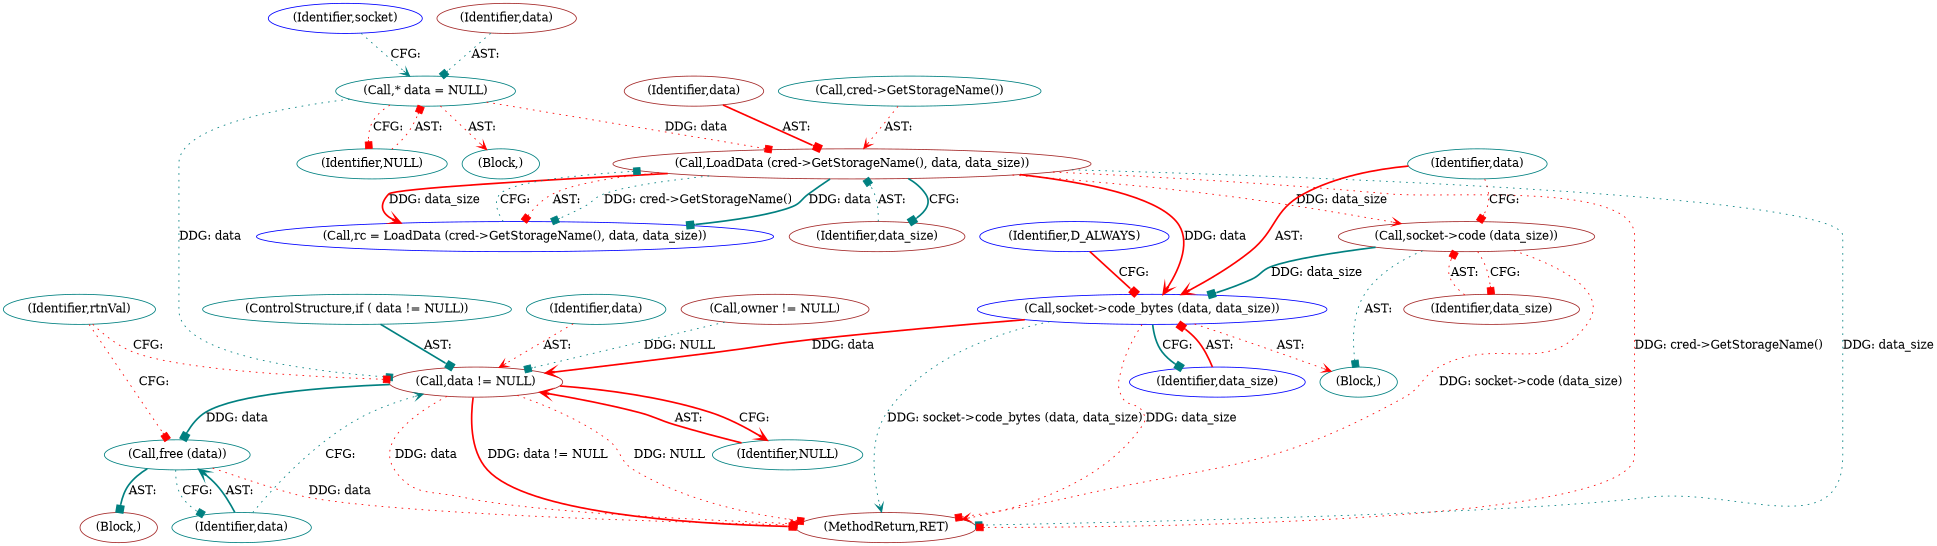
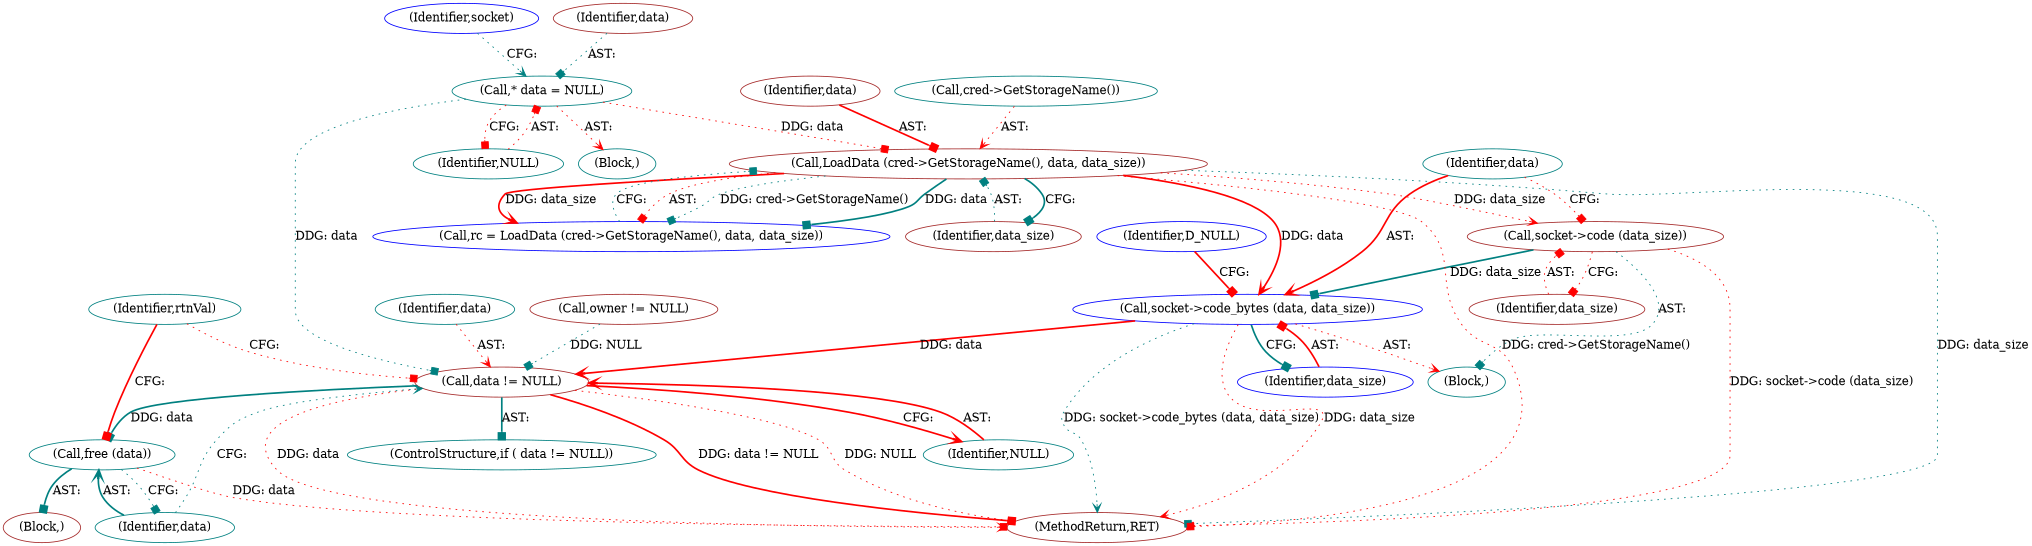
(1074, 237) -> (1182, 237)
(413, 344) -> (502, 414)
(126, 379) -> (130, 377)
